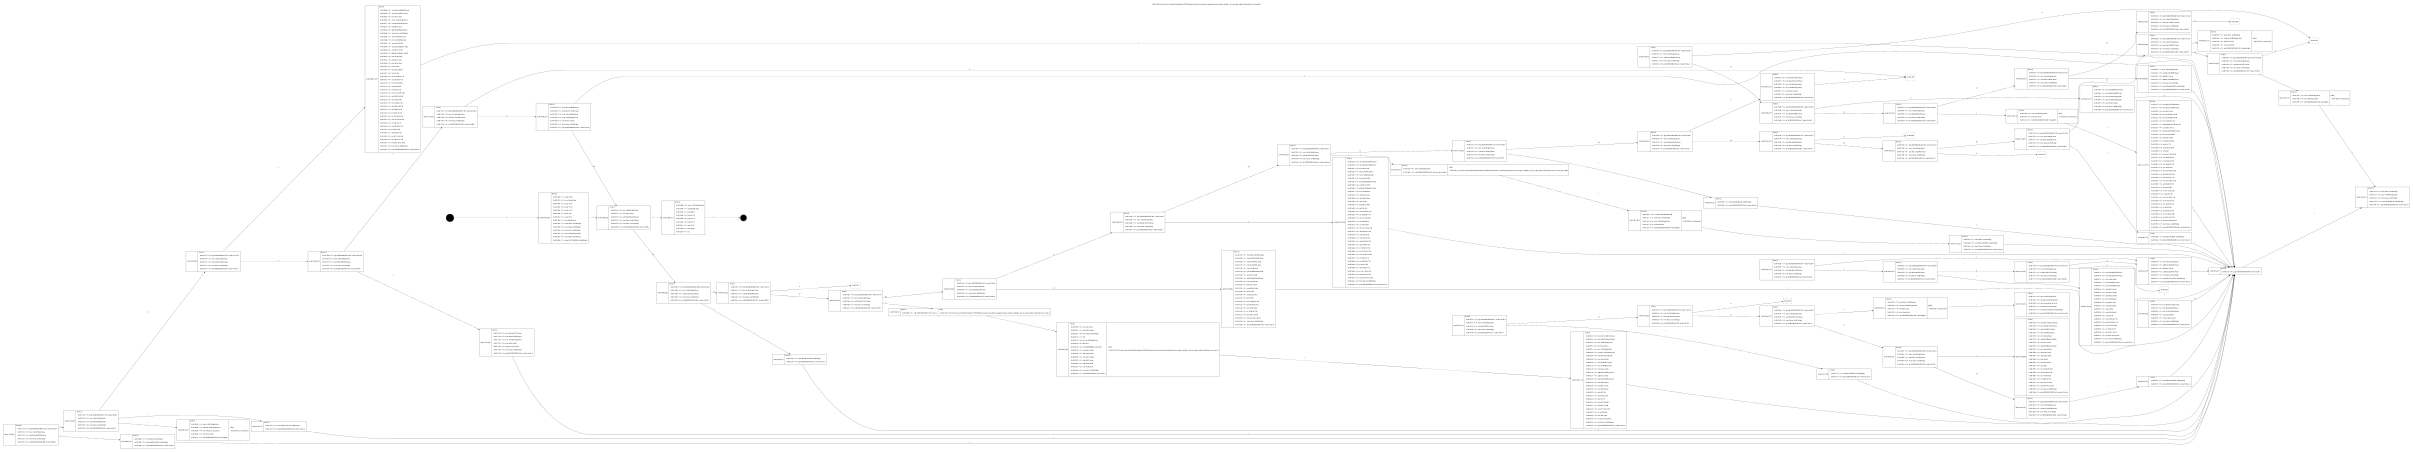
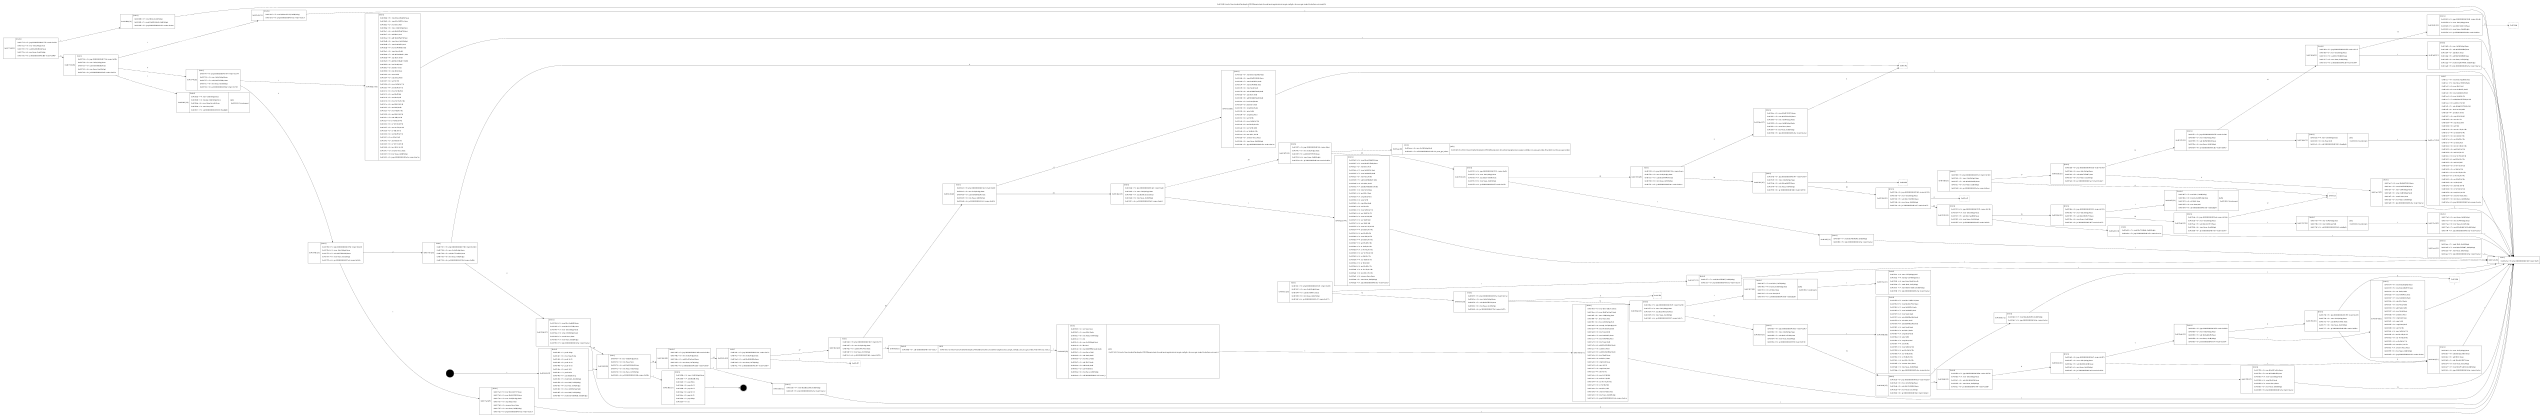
(1665, 220) -> none
(2302, 238) -> (2496, 243)
none -> (1965, 379)
